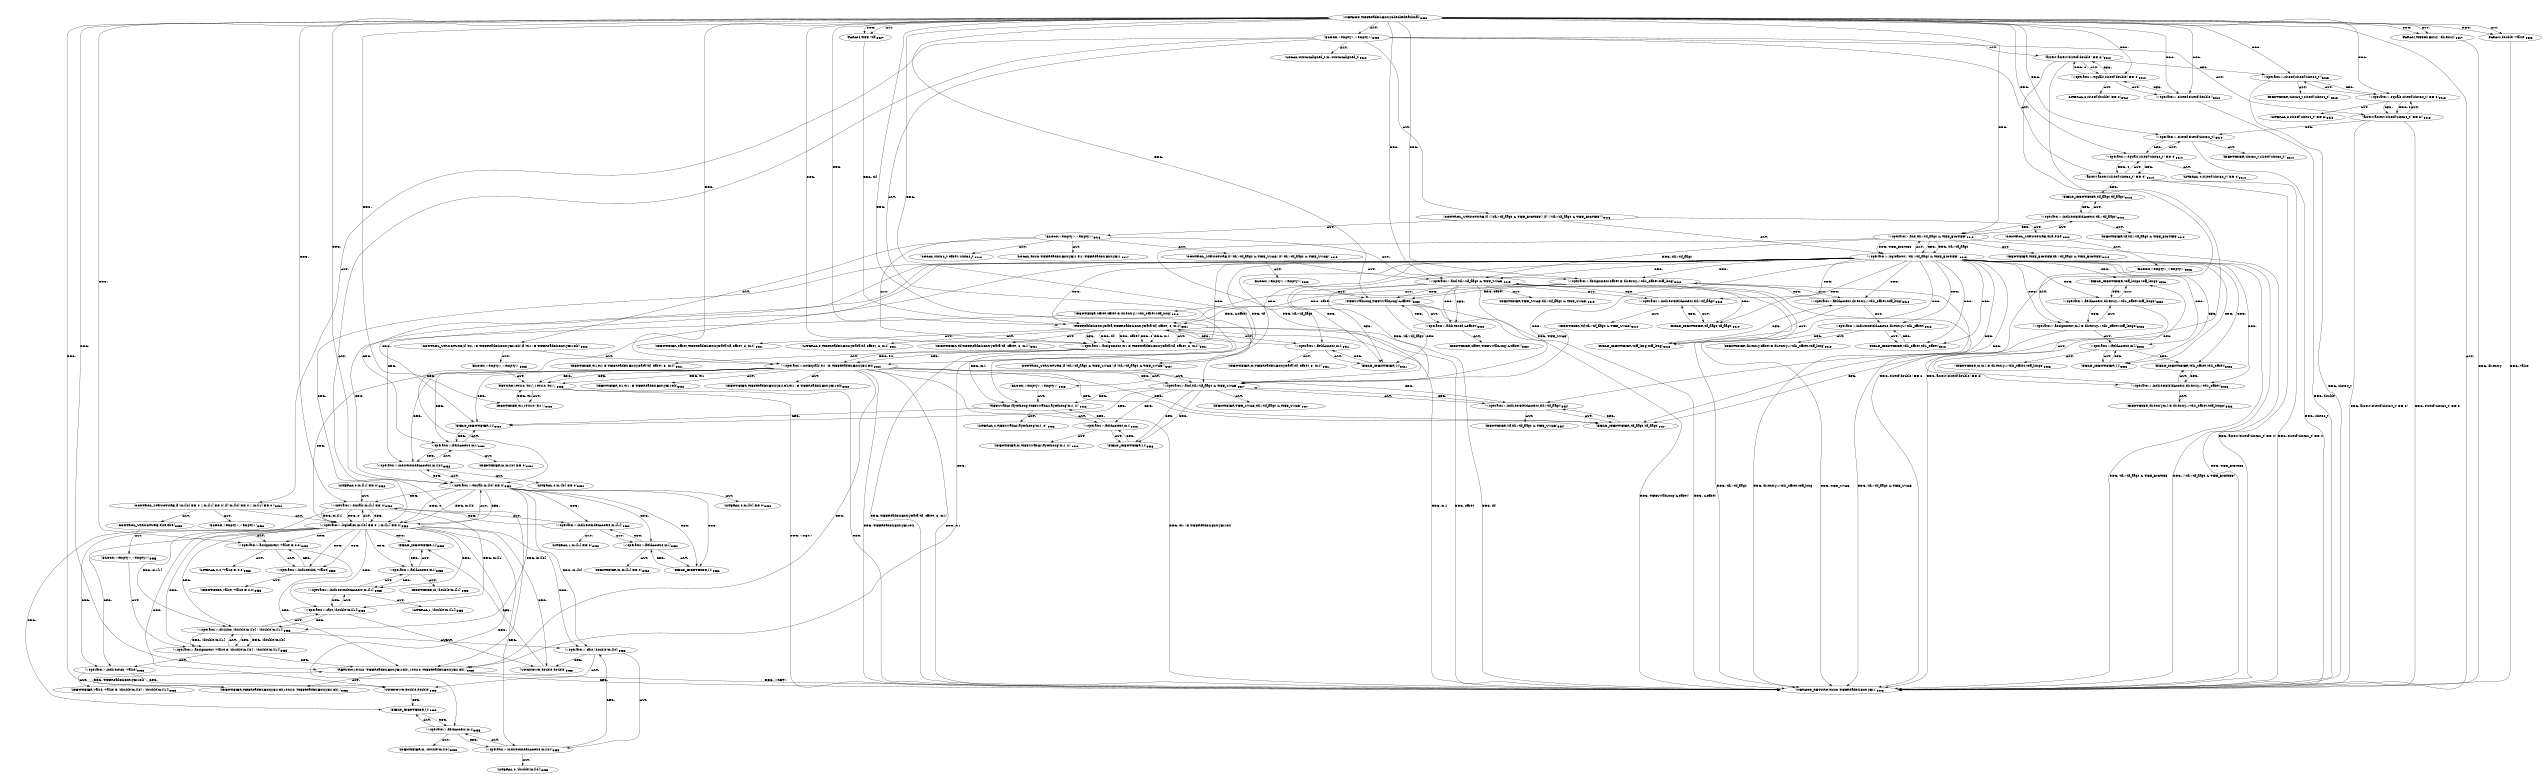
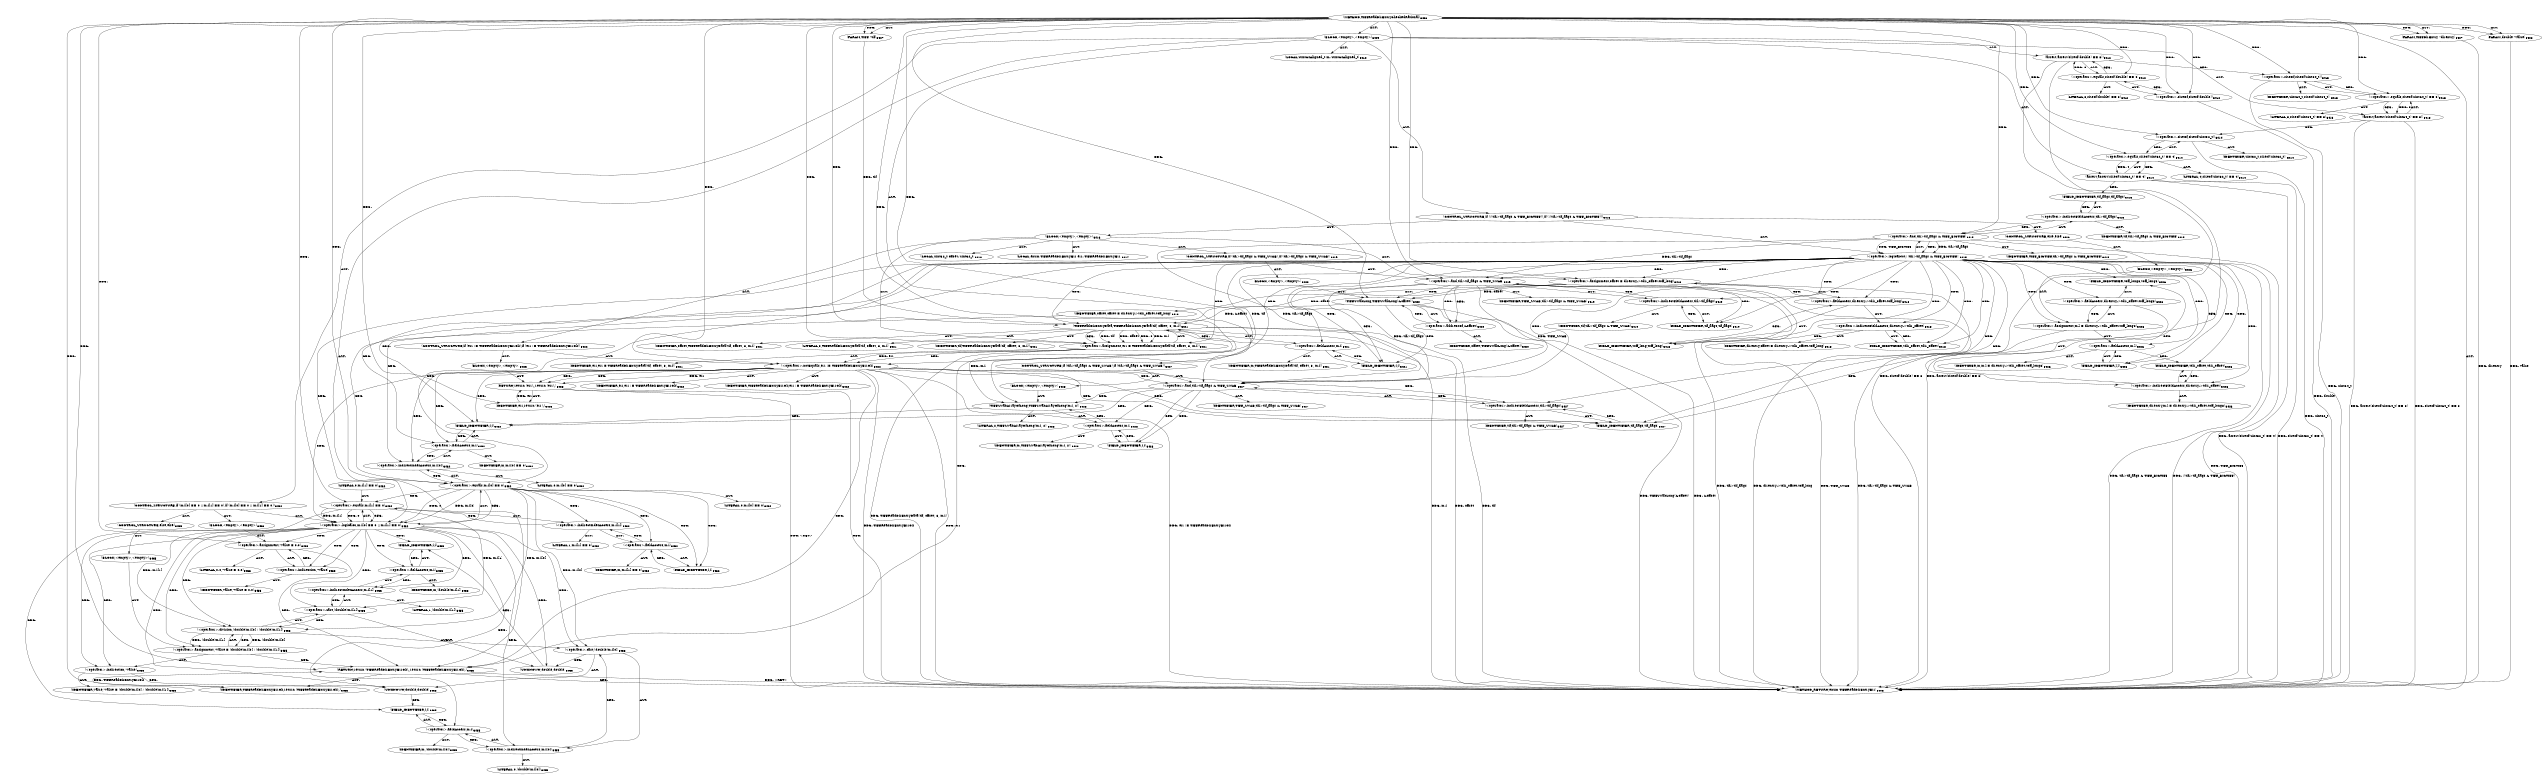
(2113, 290) -> none
